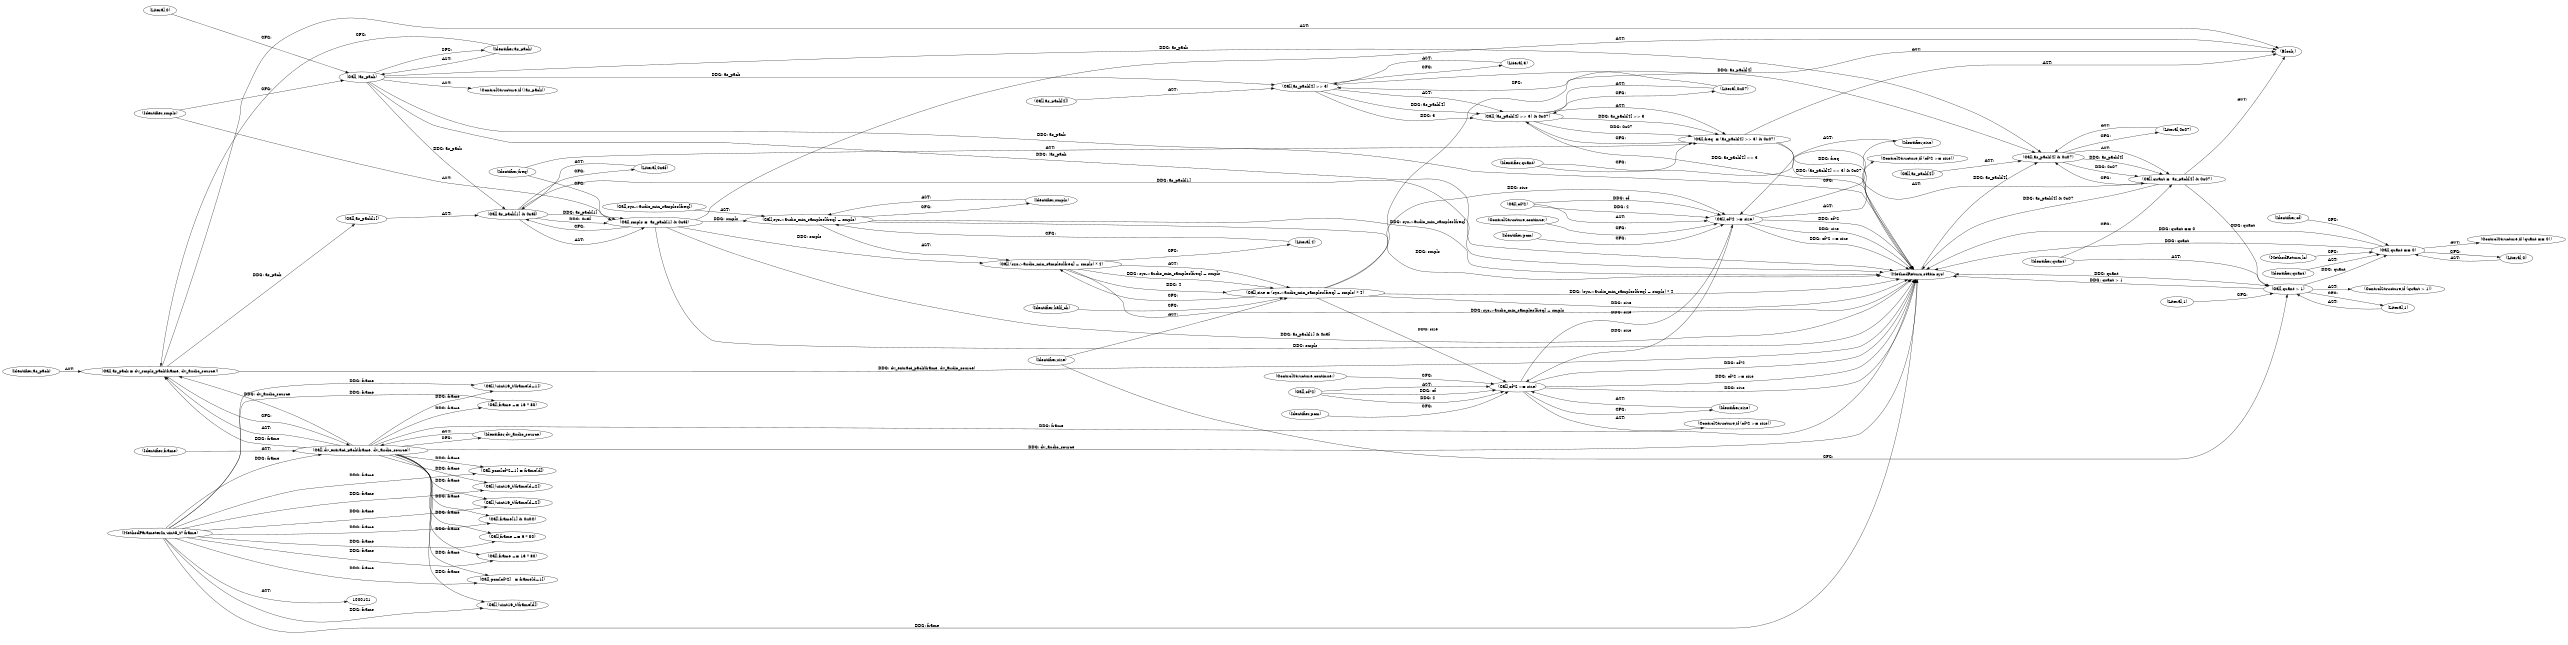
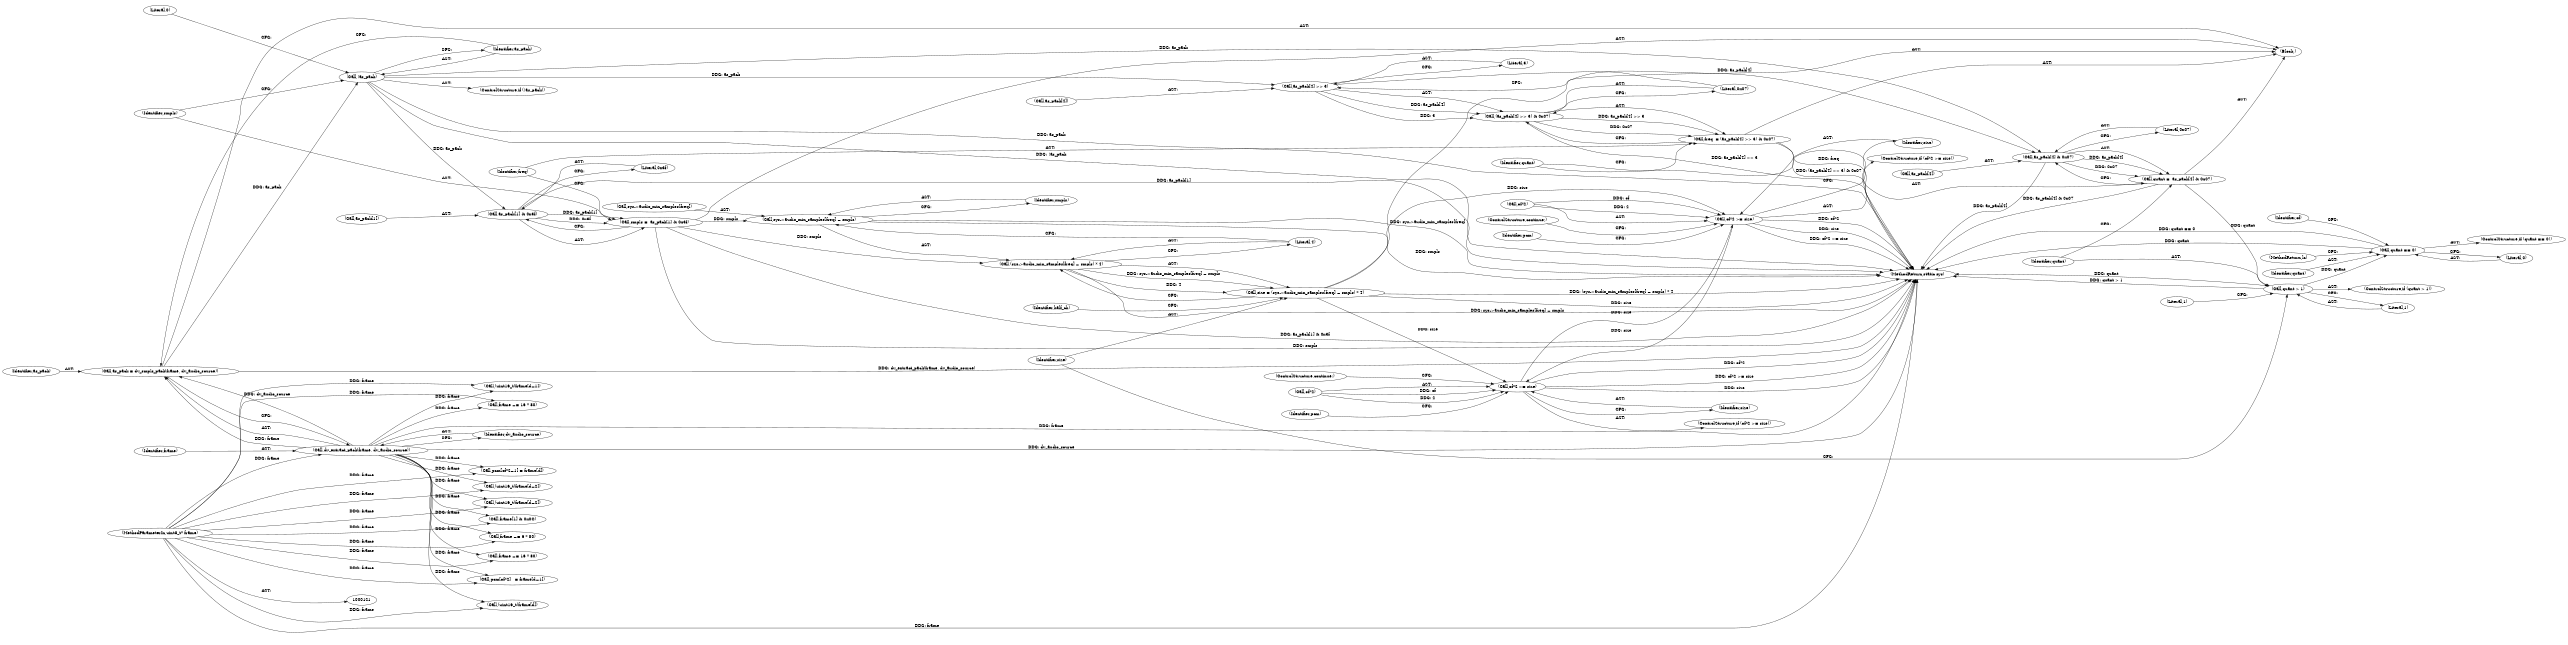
(1970, 207) -> (1984, 212)
none -> (1181, 244)
(260, 296) -> (260, 226)
